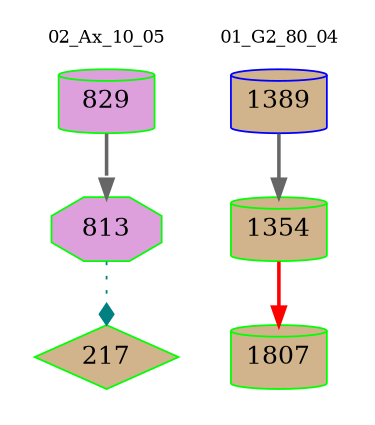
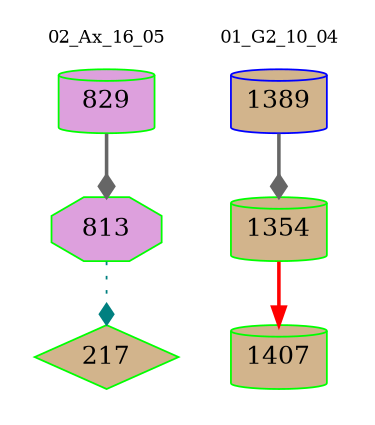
(107, 38) -> (107, 38)
(280, 38) -> (280, 38)
(107, 155) -> (107, 155)
(279, 156) -> (279, 156)
(279, 357) -> (279, 357)
